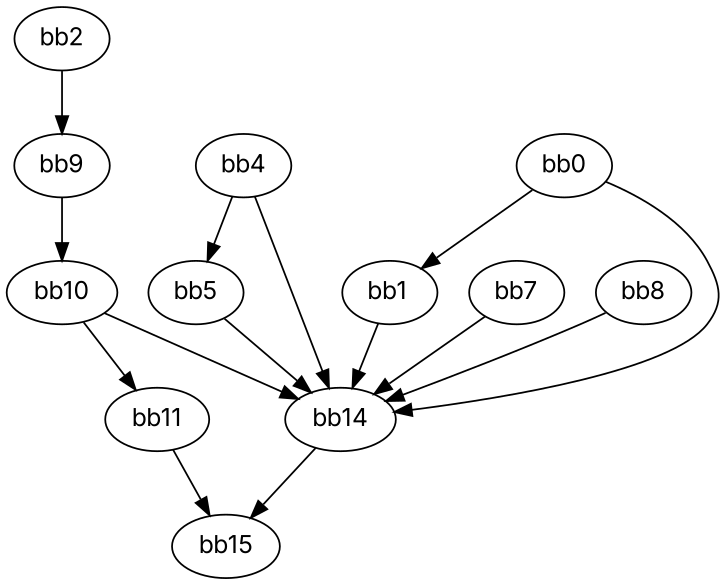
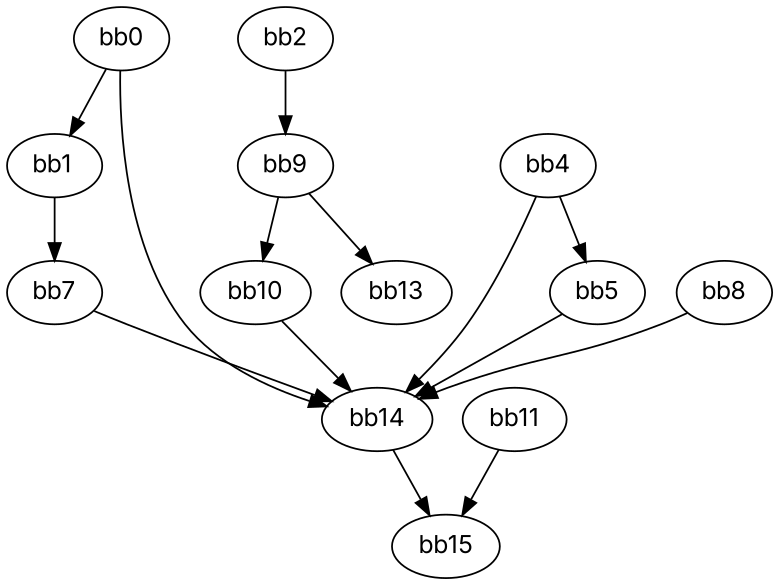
none -> (397, 293)
(369, 347) -> (55, 220)
(104, 349) -> none
